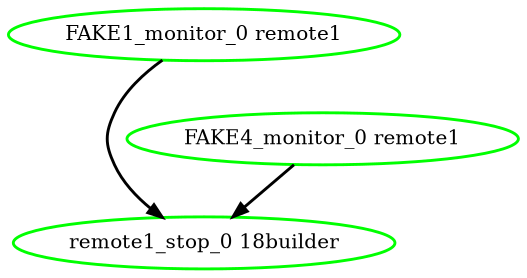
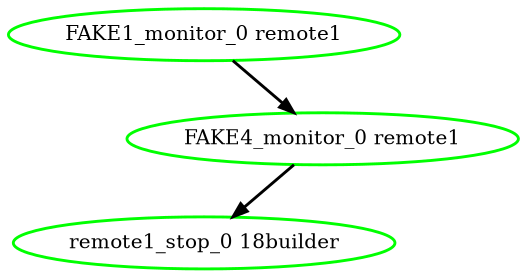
(108, 132) -> (258, 82)
